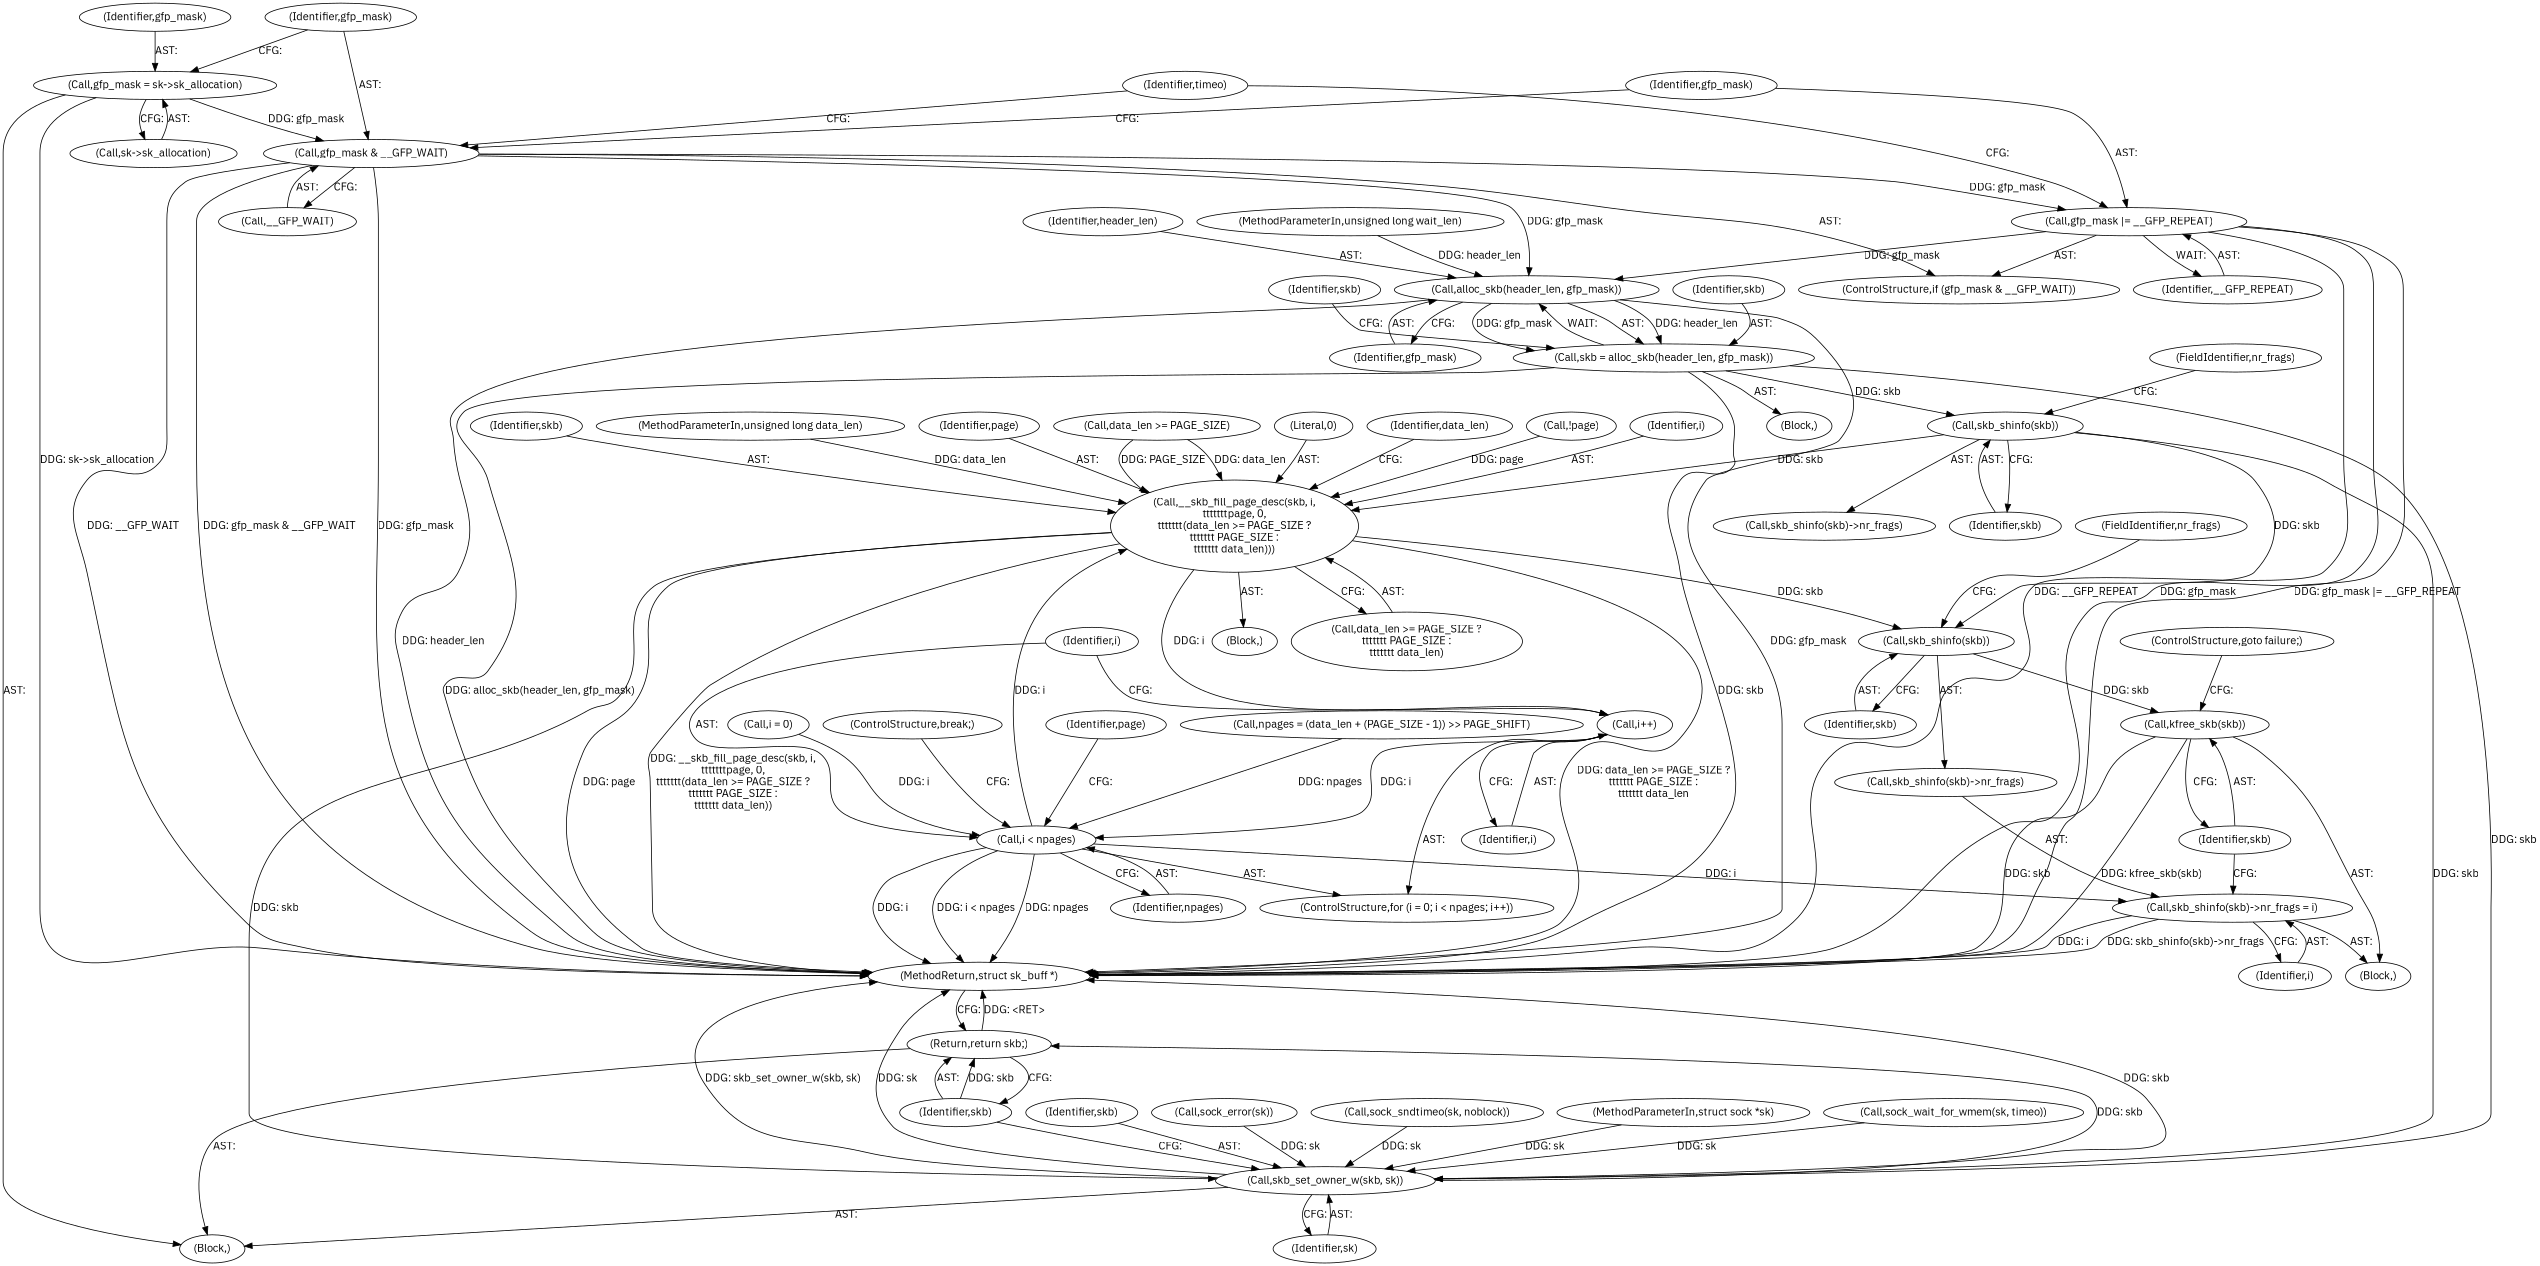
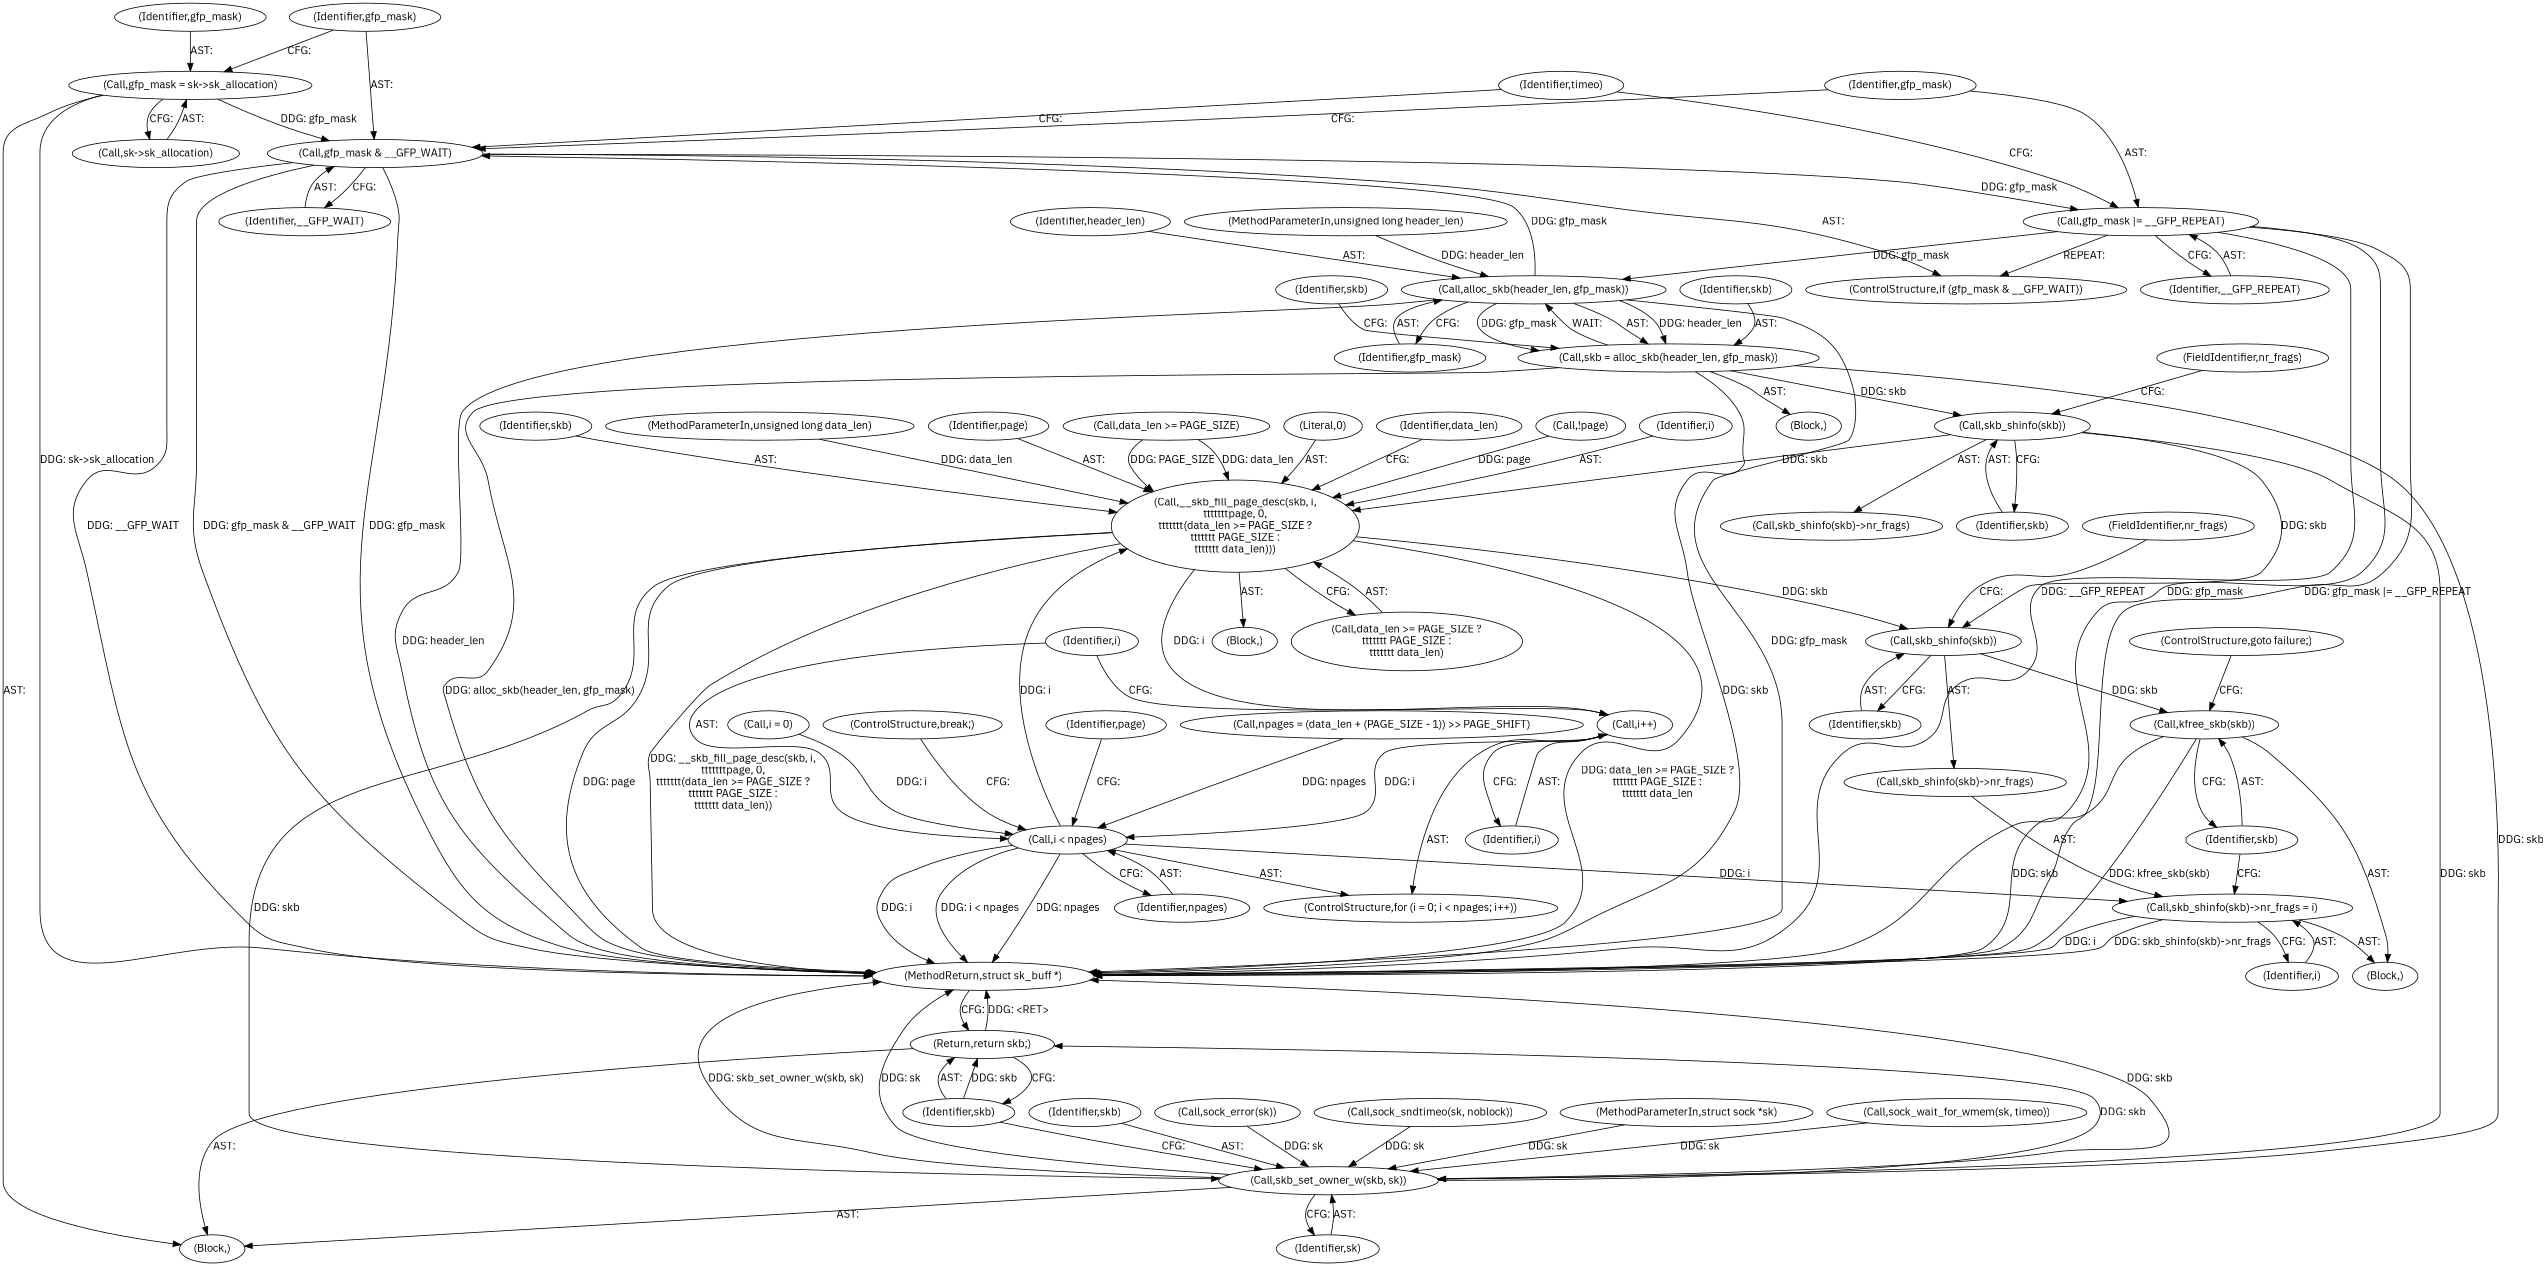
(1028, 169) -> (1040, 170)
(287, 222) -> (305, 222)
(1350, 222) -> (1346, 222)
(2066, 256) -> (2086, 256)
(2193, 256) -> (2201, 256)
